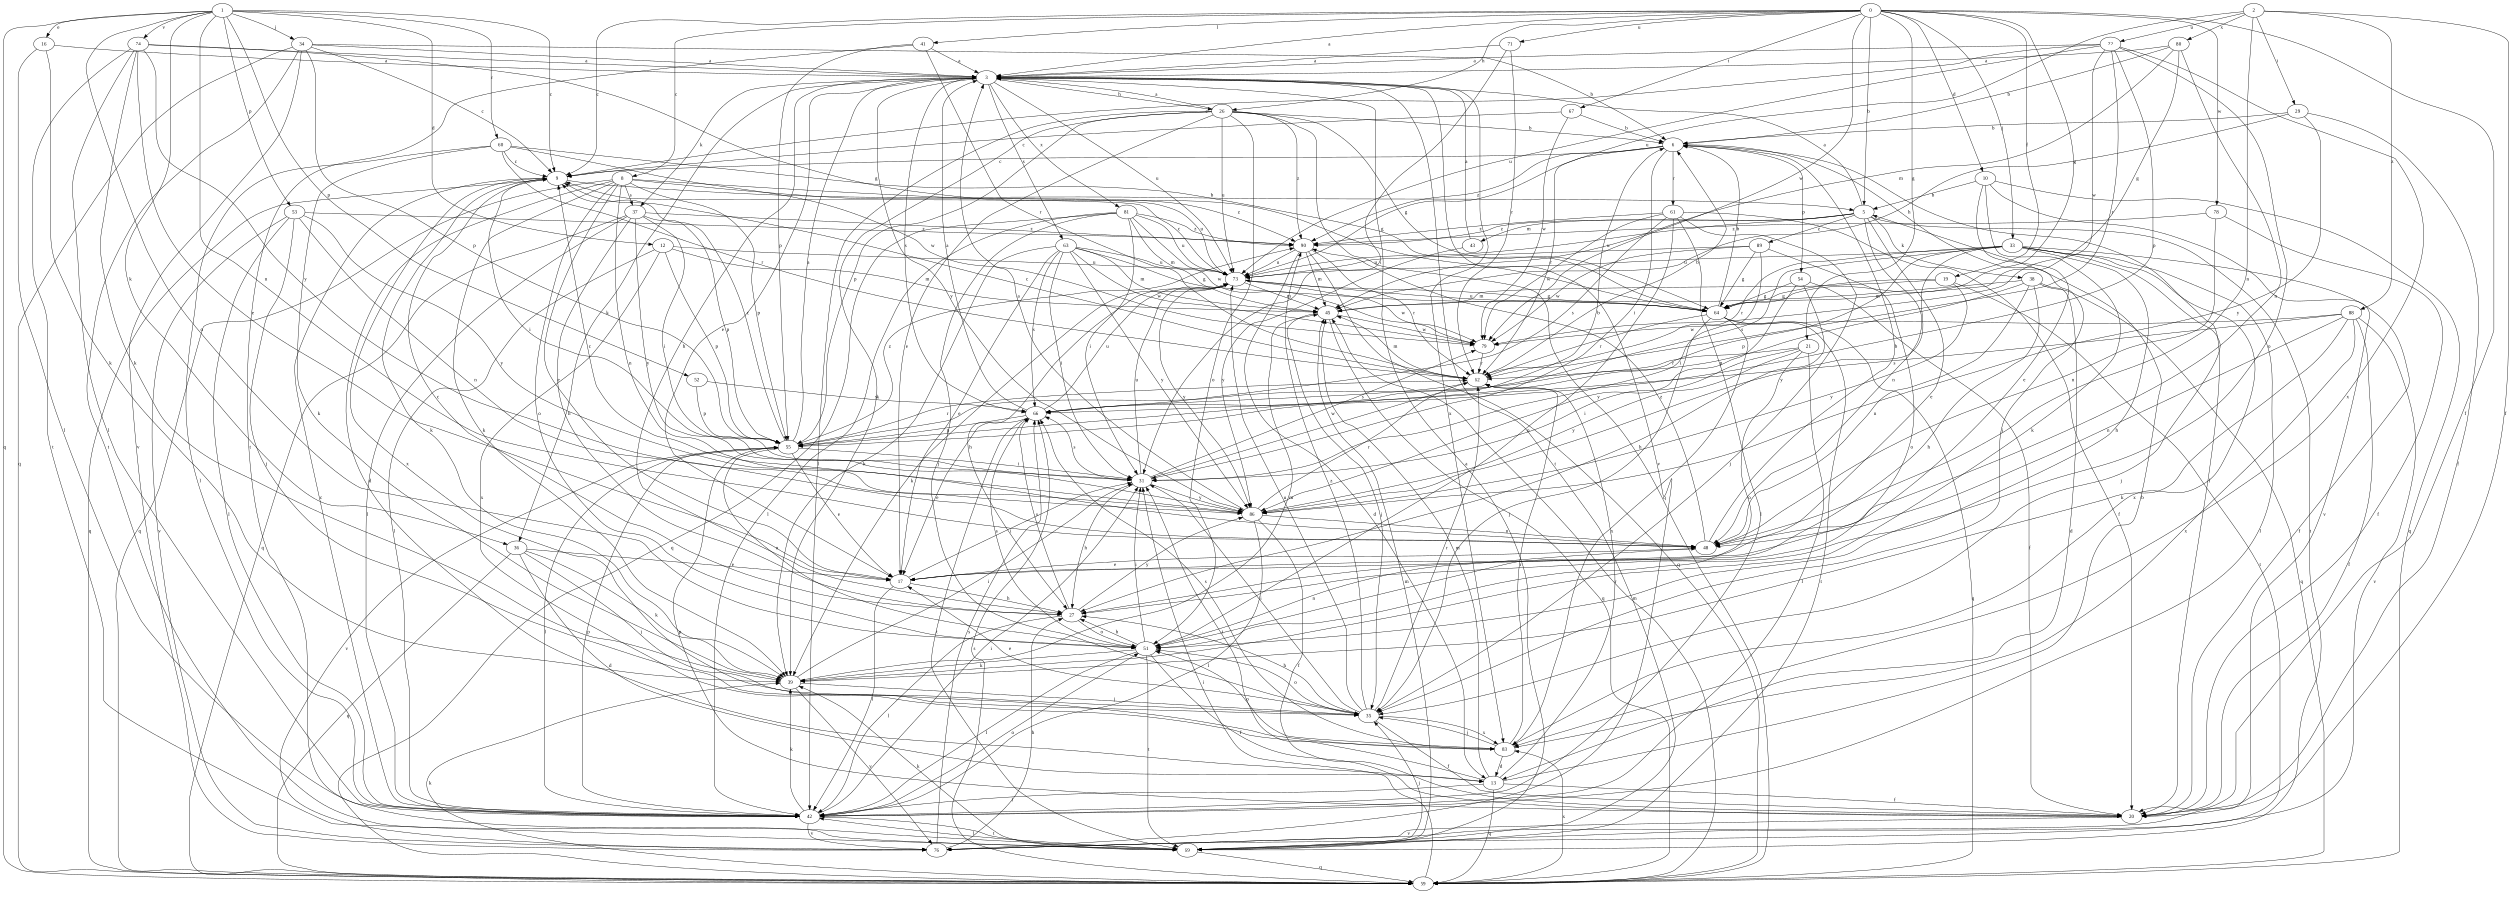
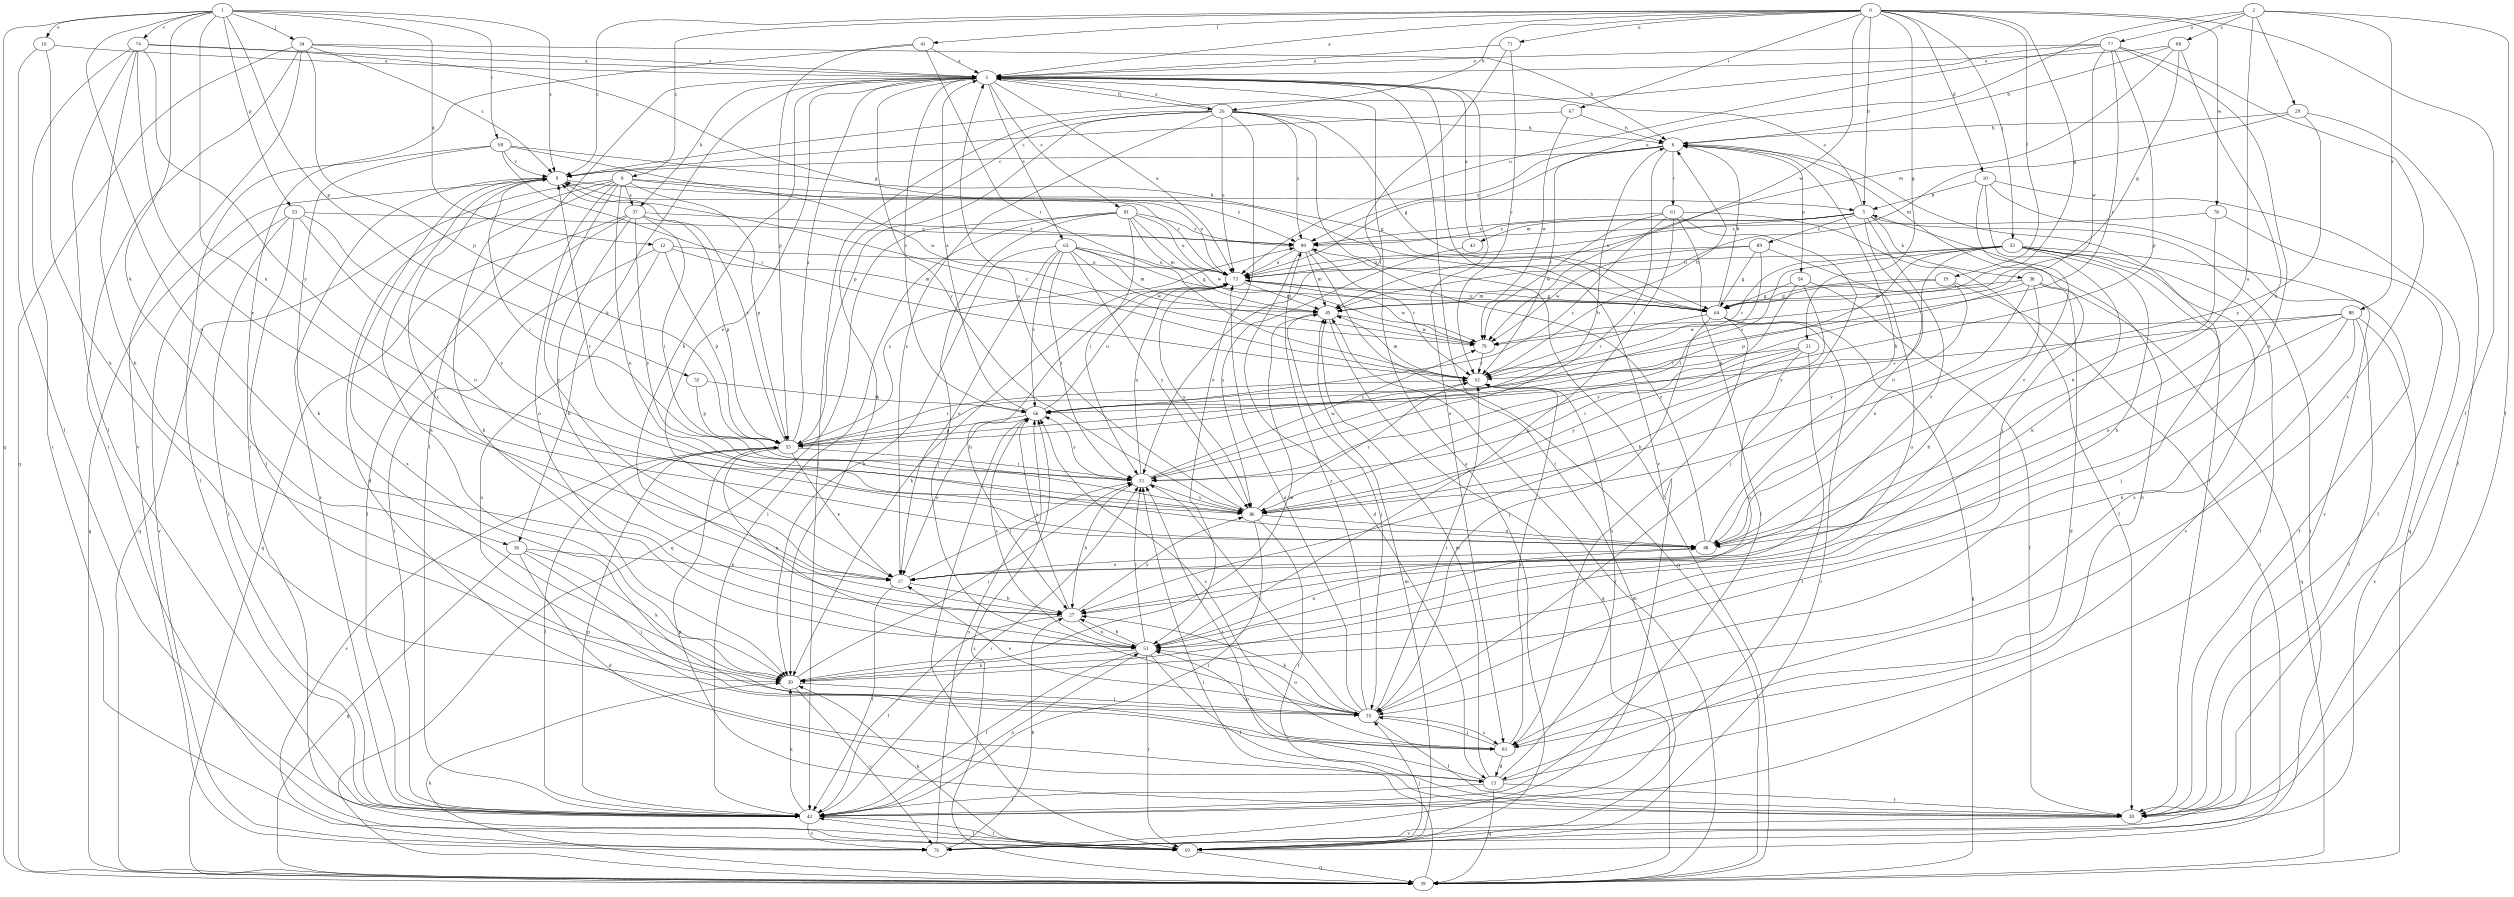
(1909, 212) -> (1909, 212)
none -> (432, 415)
(1560, 856) -> none
